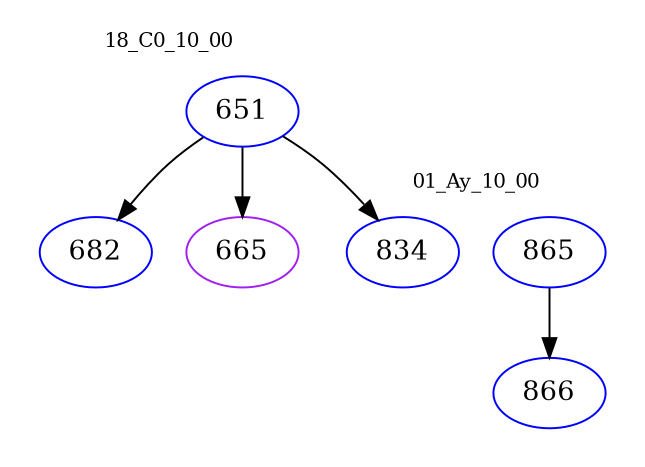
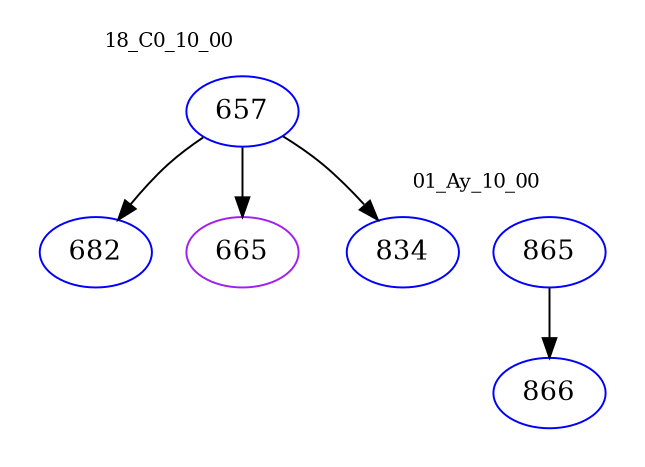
(242, 111) -> (242, 111)
